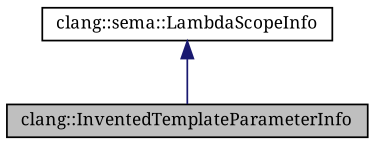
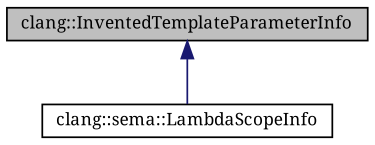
(187, 82) -> (187, 82)
